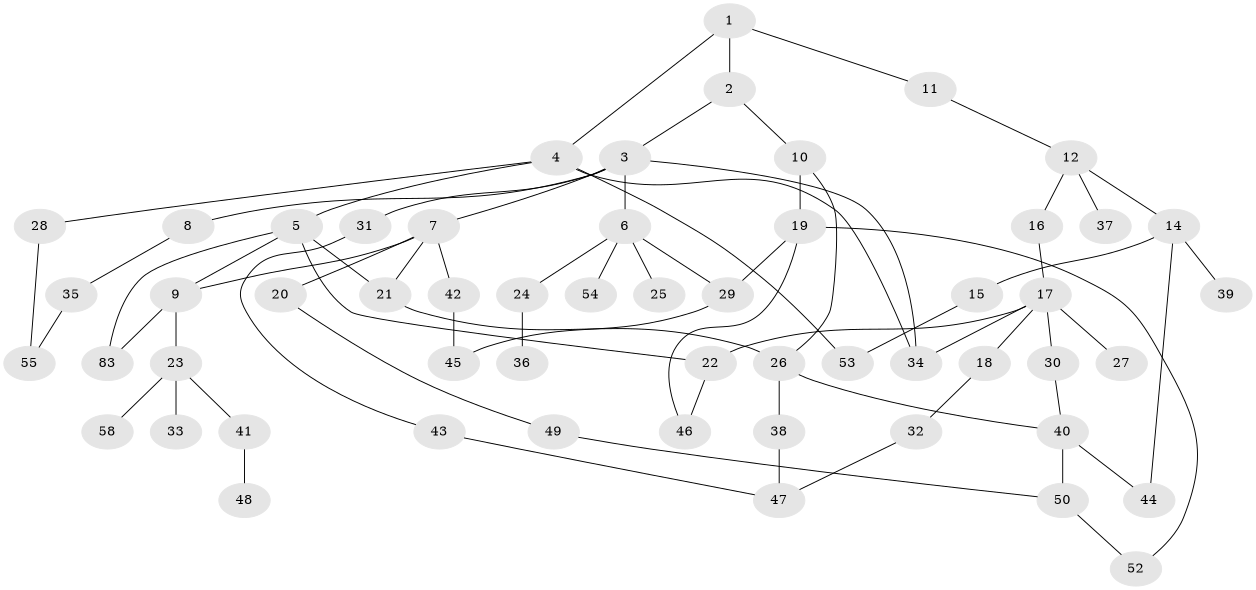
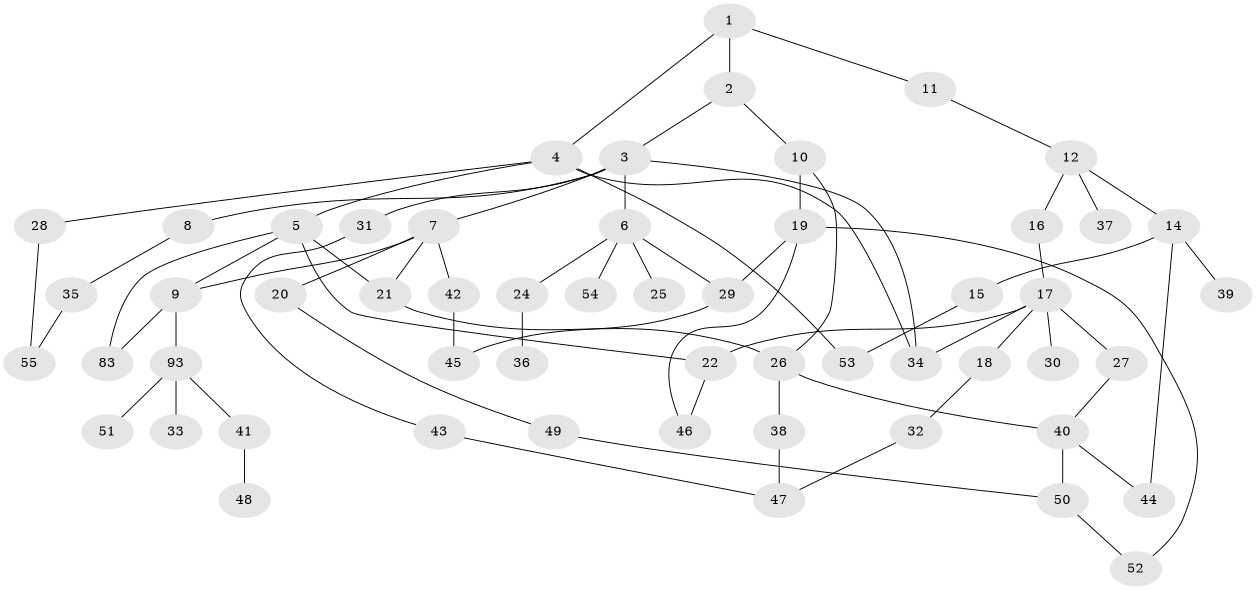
(176, 363) -> (176, 363)
(1058, 398) -> (1092, 398)
(108, 432) -> (108, 432)
